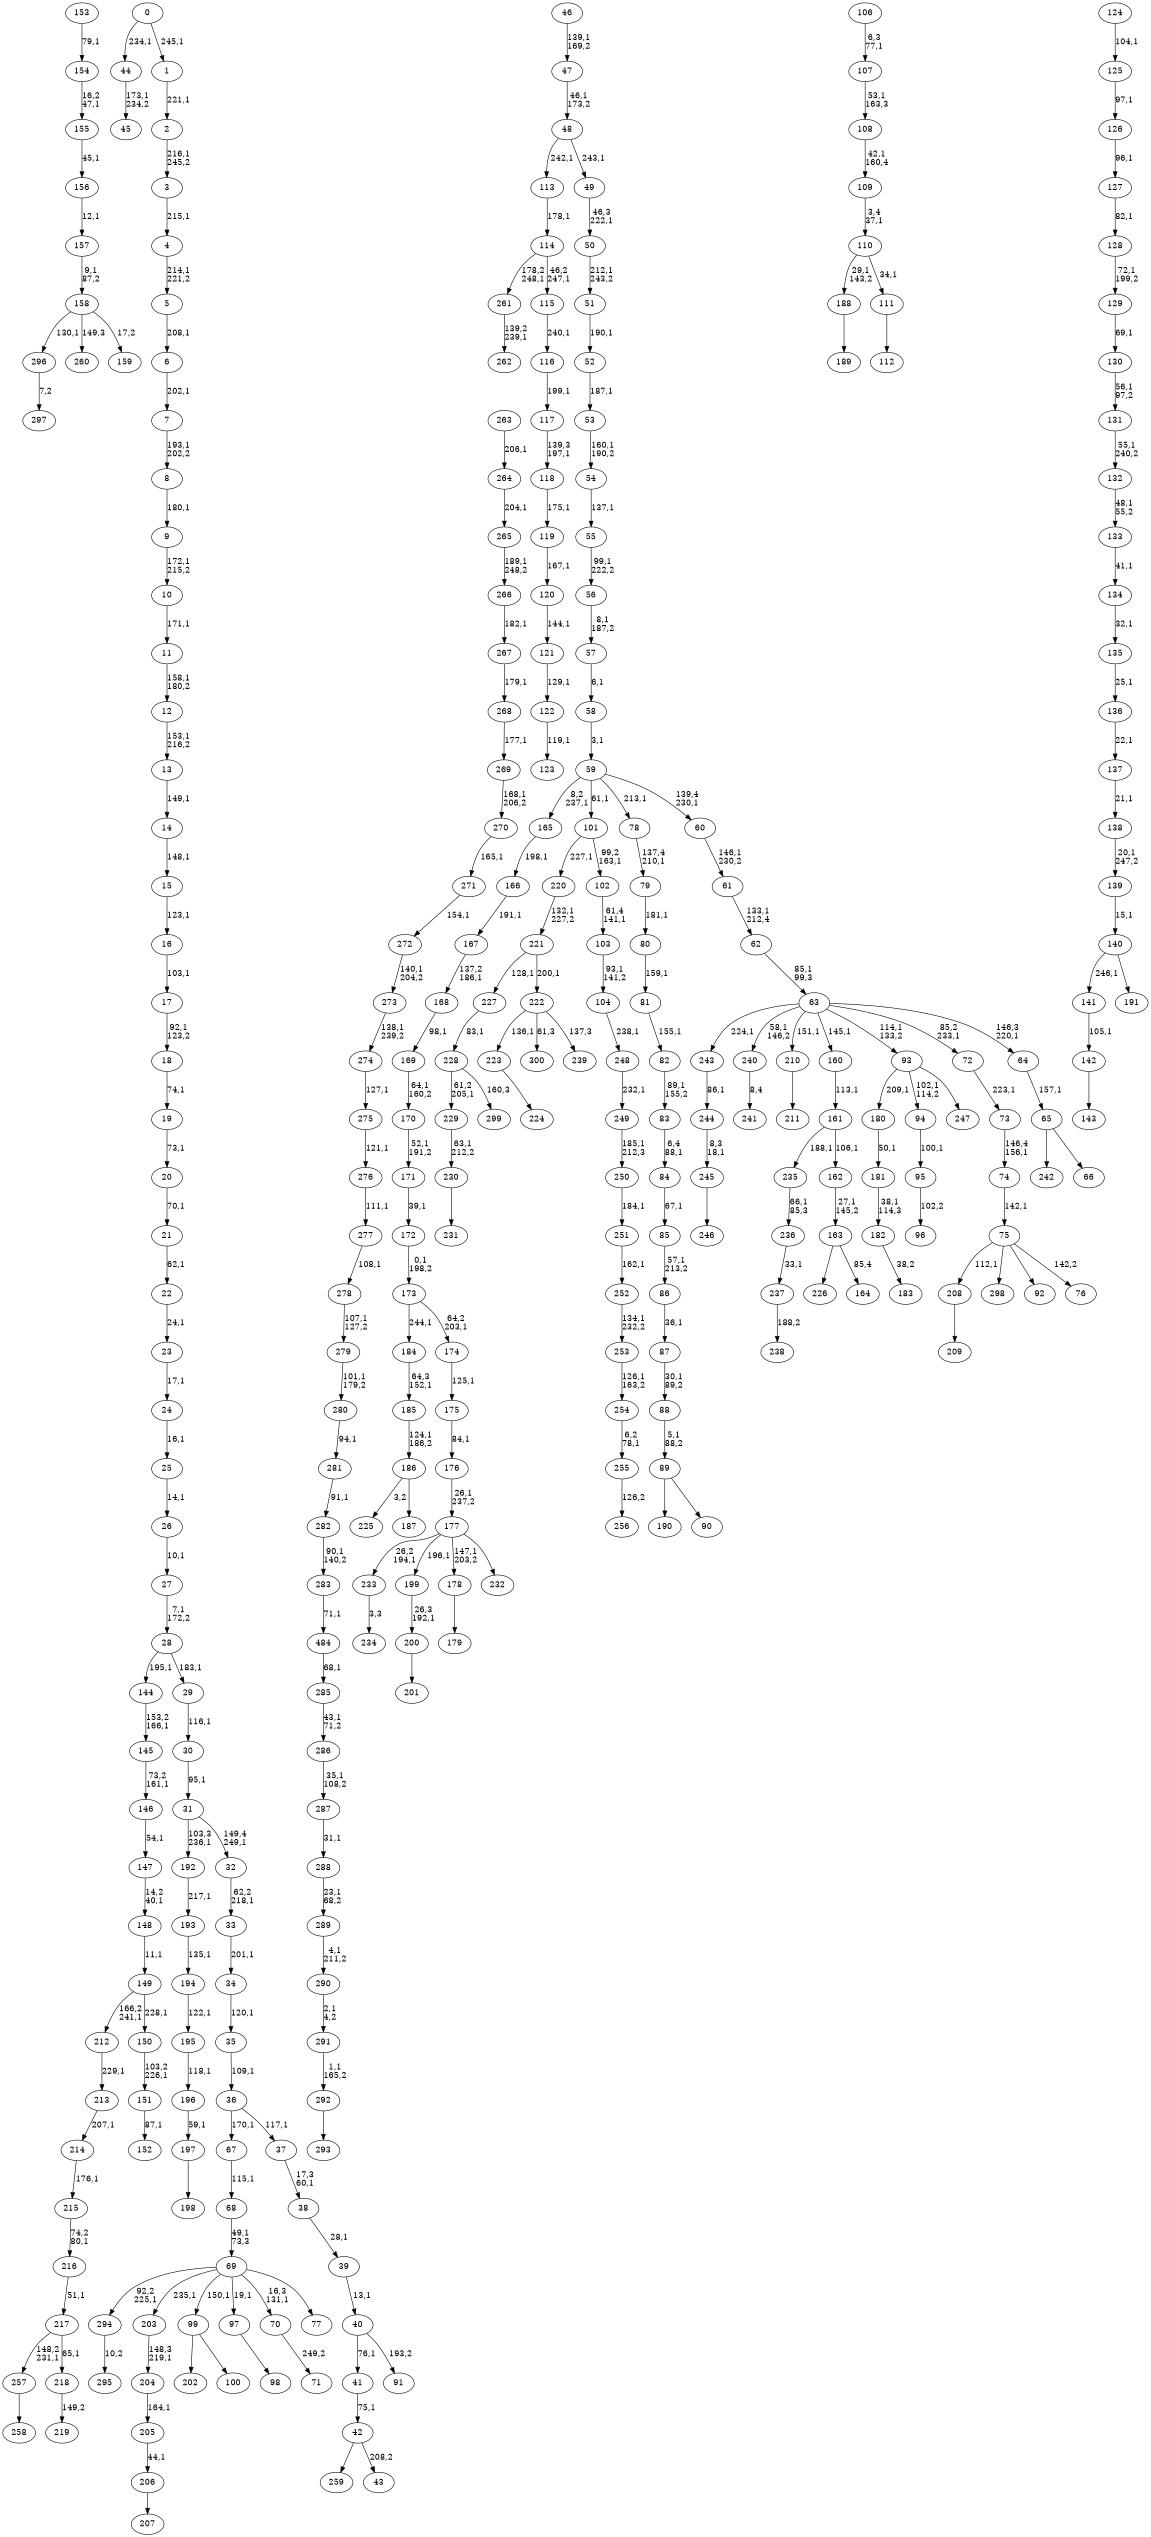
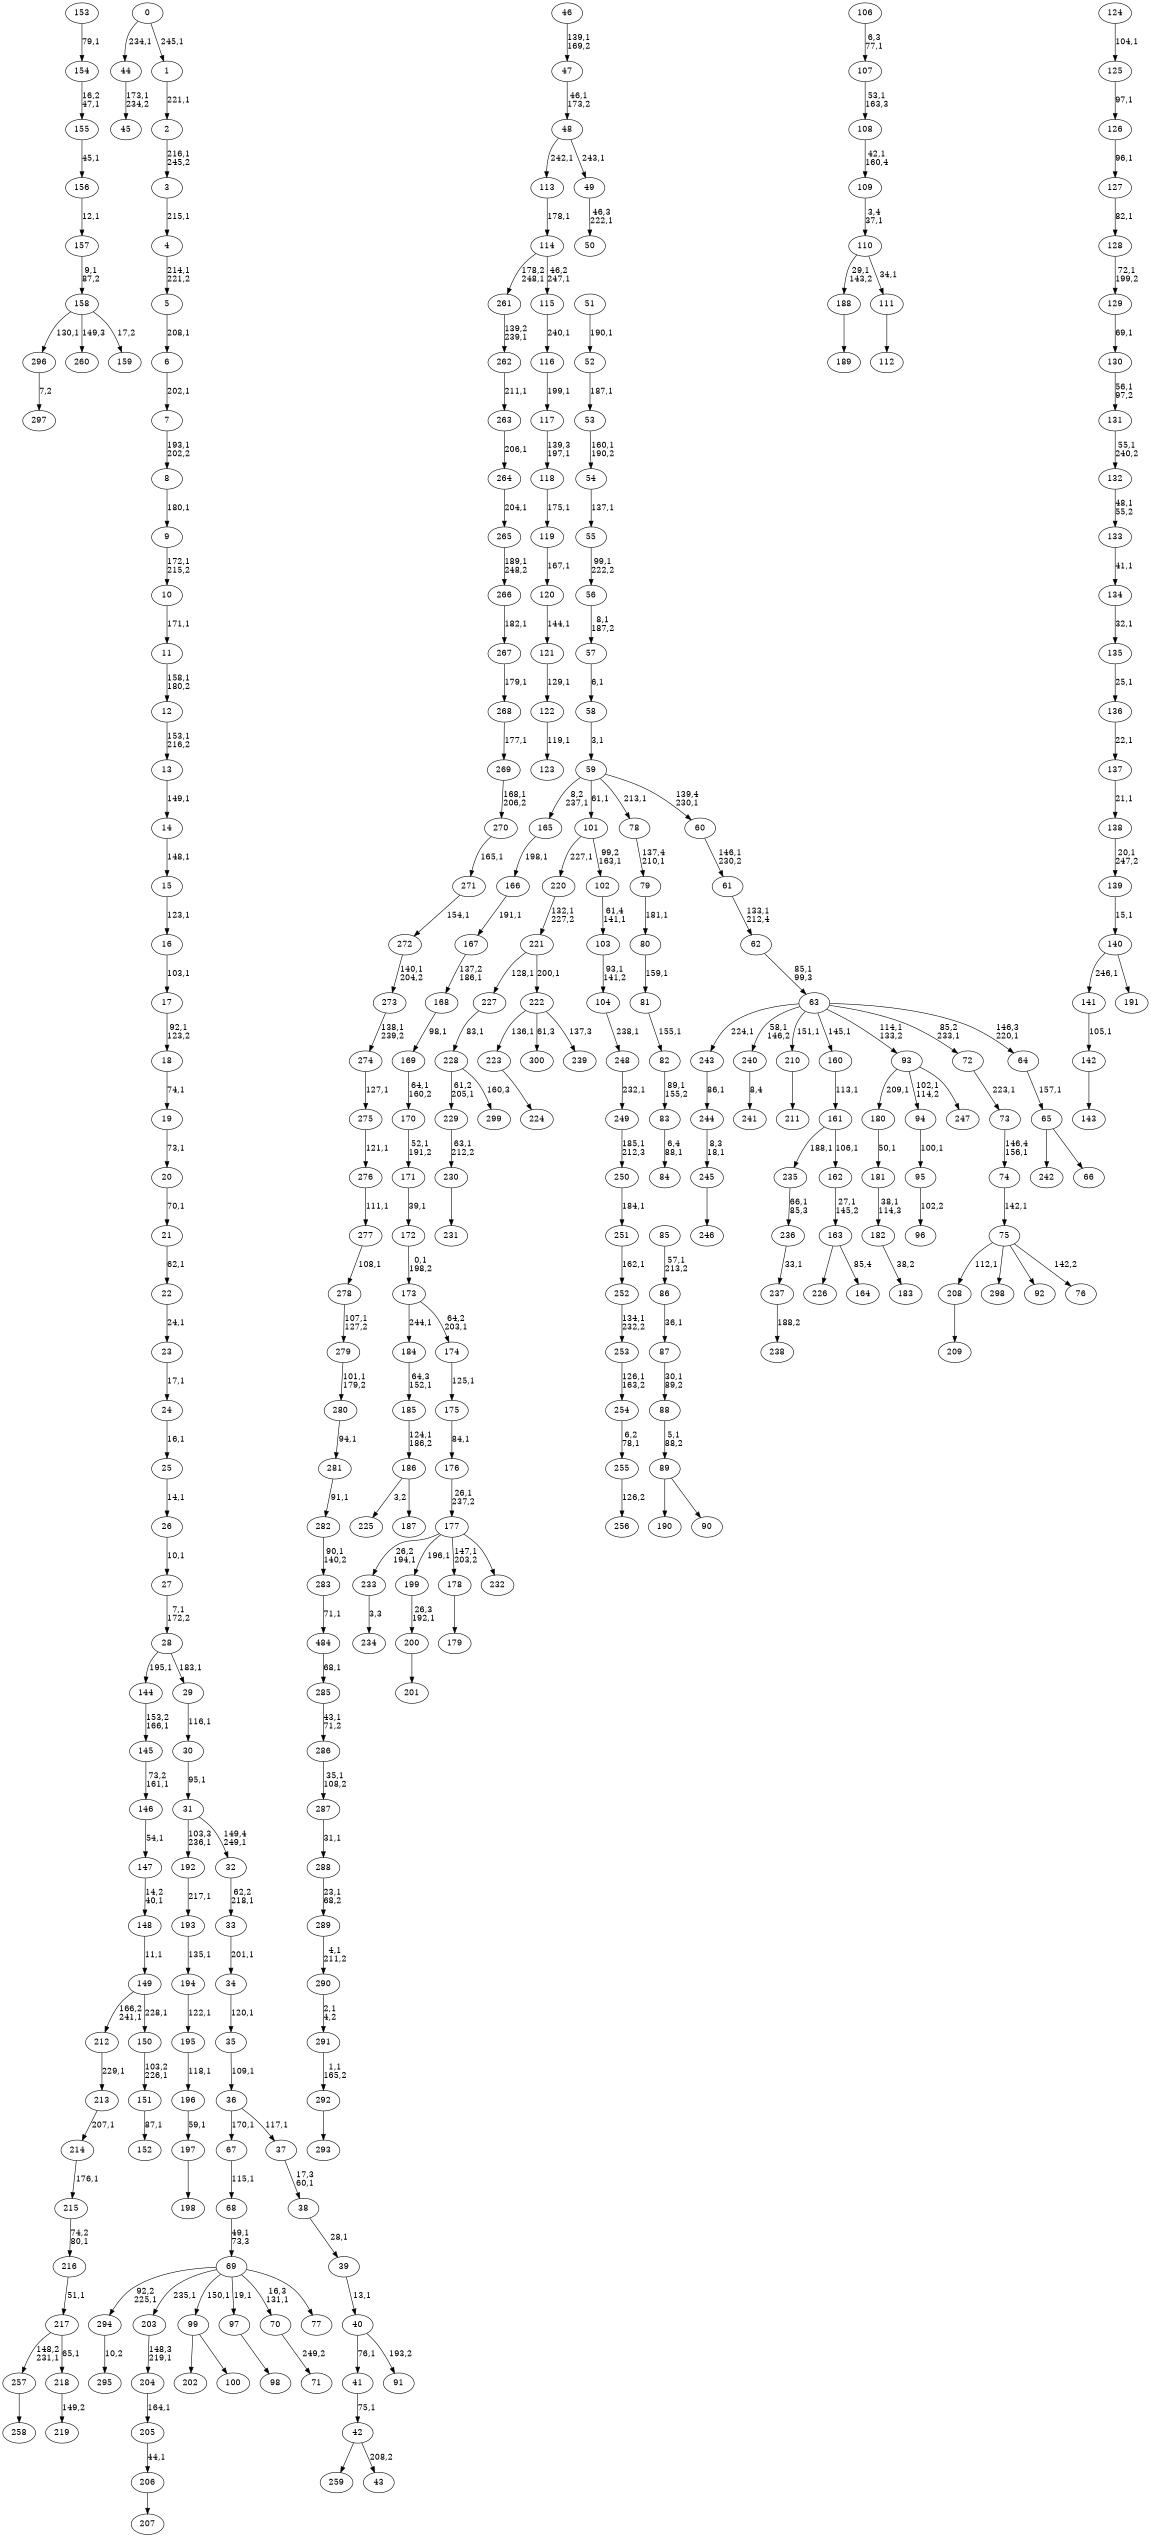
(590, 272) -> none
none -> (504, 389)
(665, 1204) -> none
